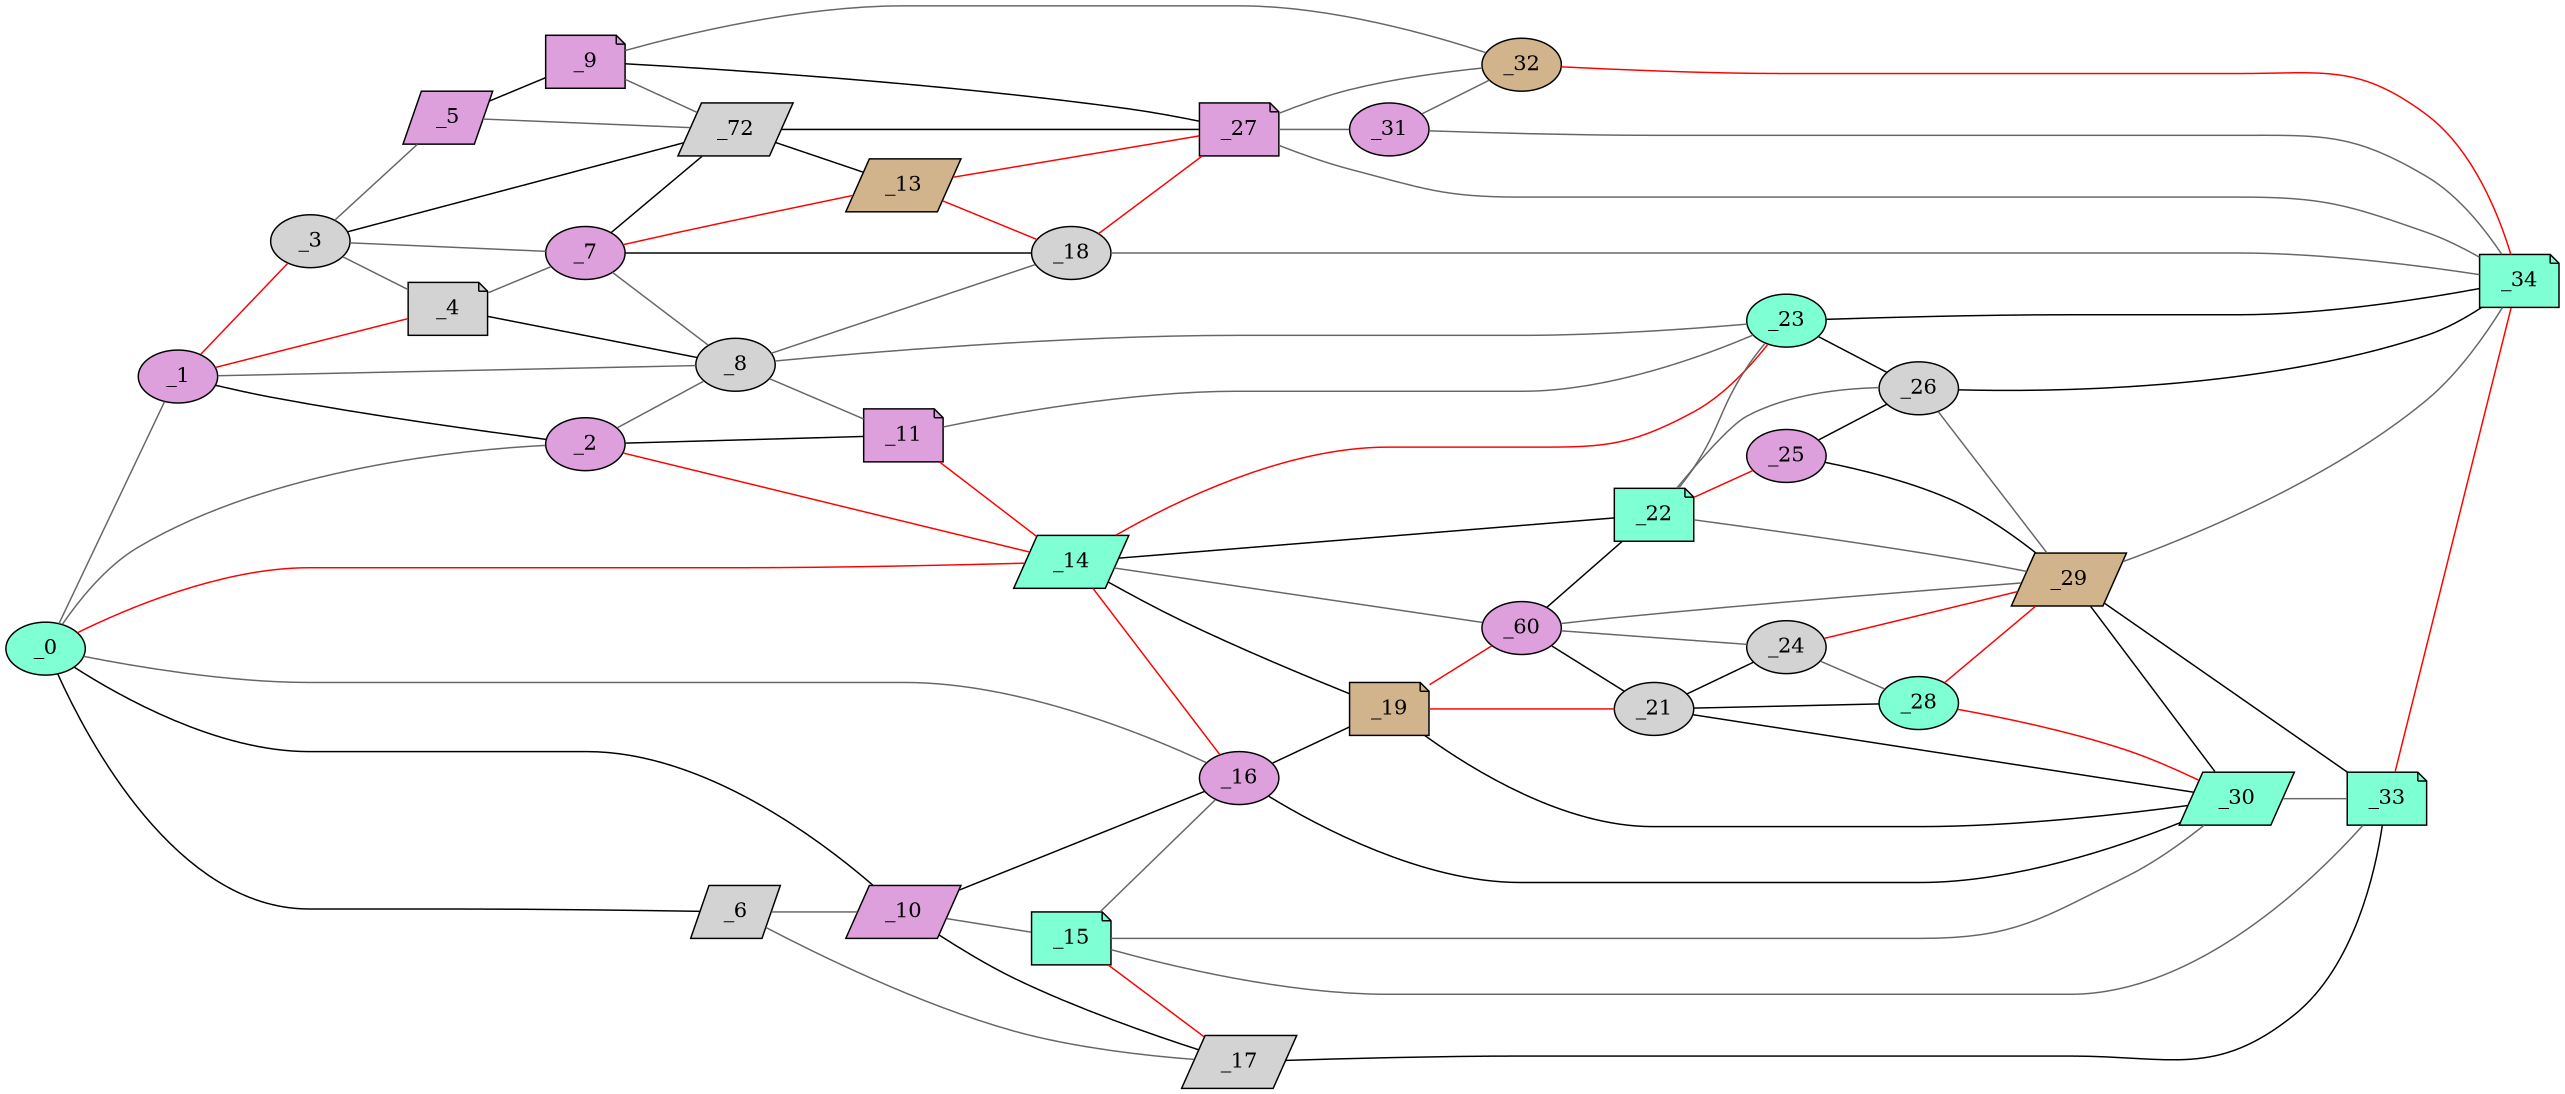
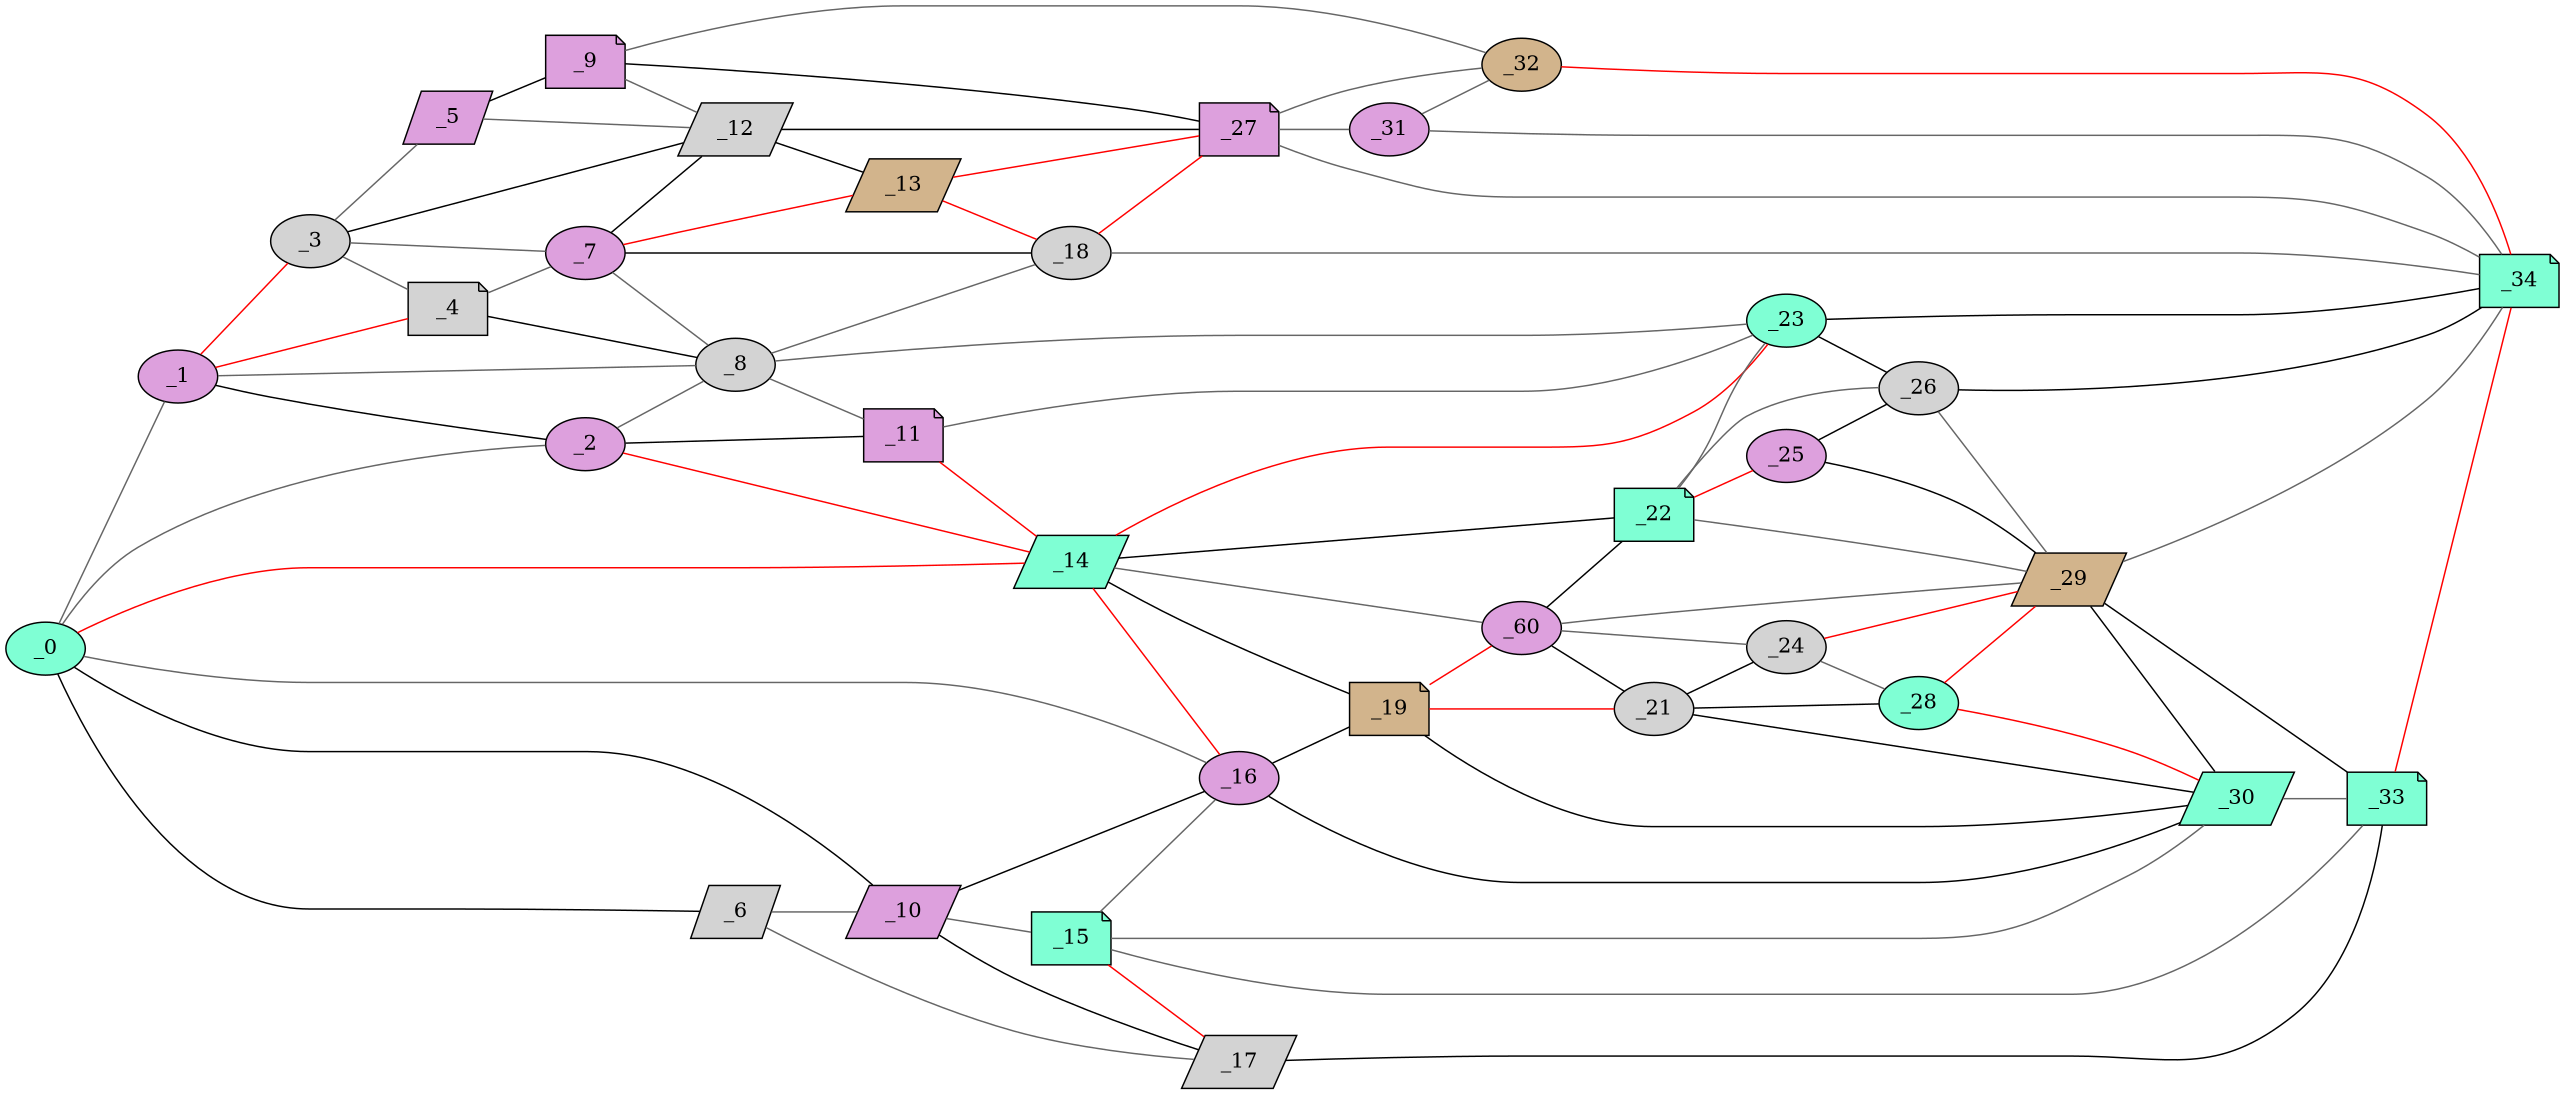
(736, 129) -> (736, 129)
